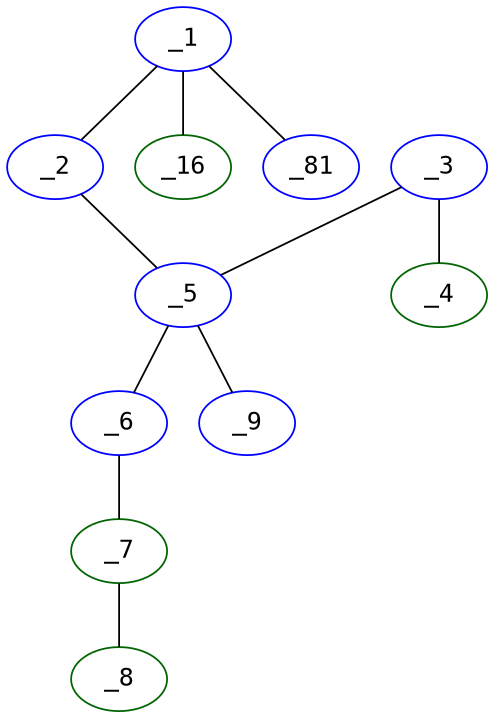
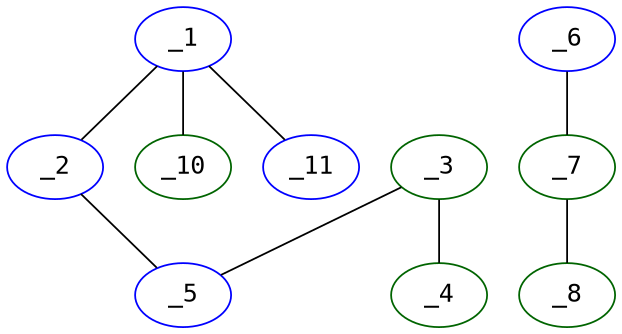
(183, 167) -> (183, 167)
(311, 167) -> (311, 167)
(439, 167) -> (439, 167)
(151, 359) -> none
(247, 423) -> none
